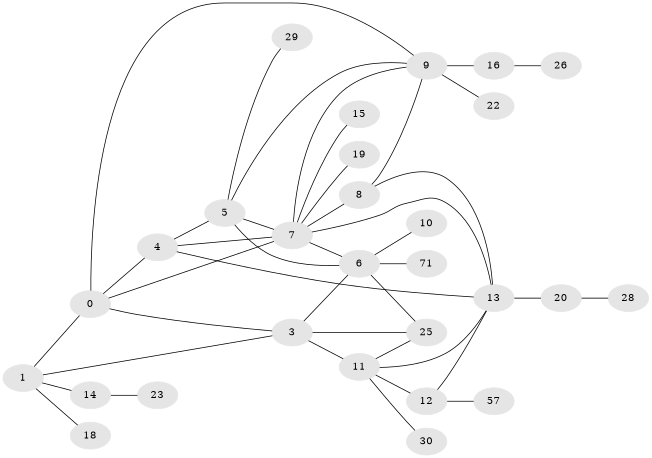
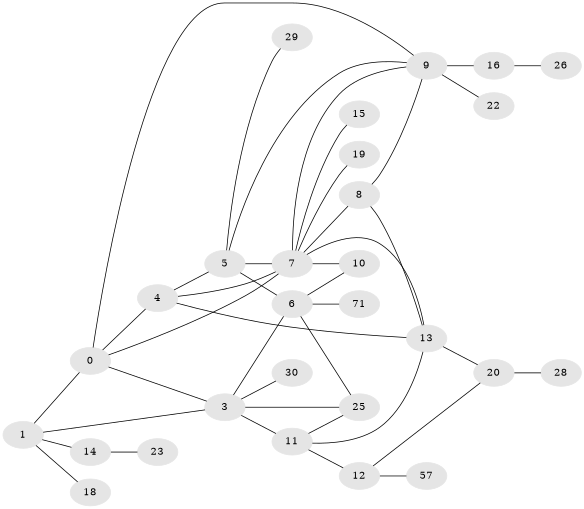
(326, 250) -> (326, 264)
(464, 351) -> (427, 424)
(392, 405) -> (259, 390)
